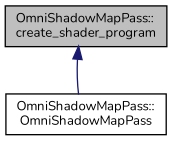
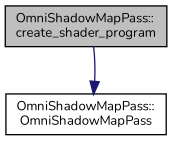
(77, 77) -> (95, 64)
